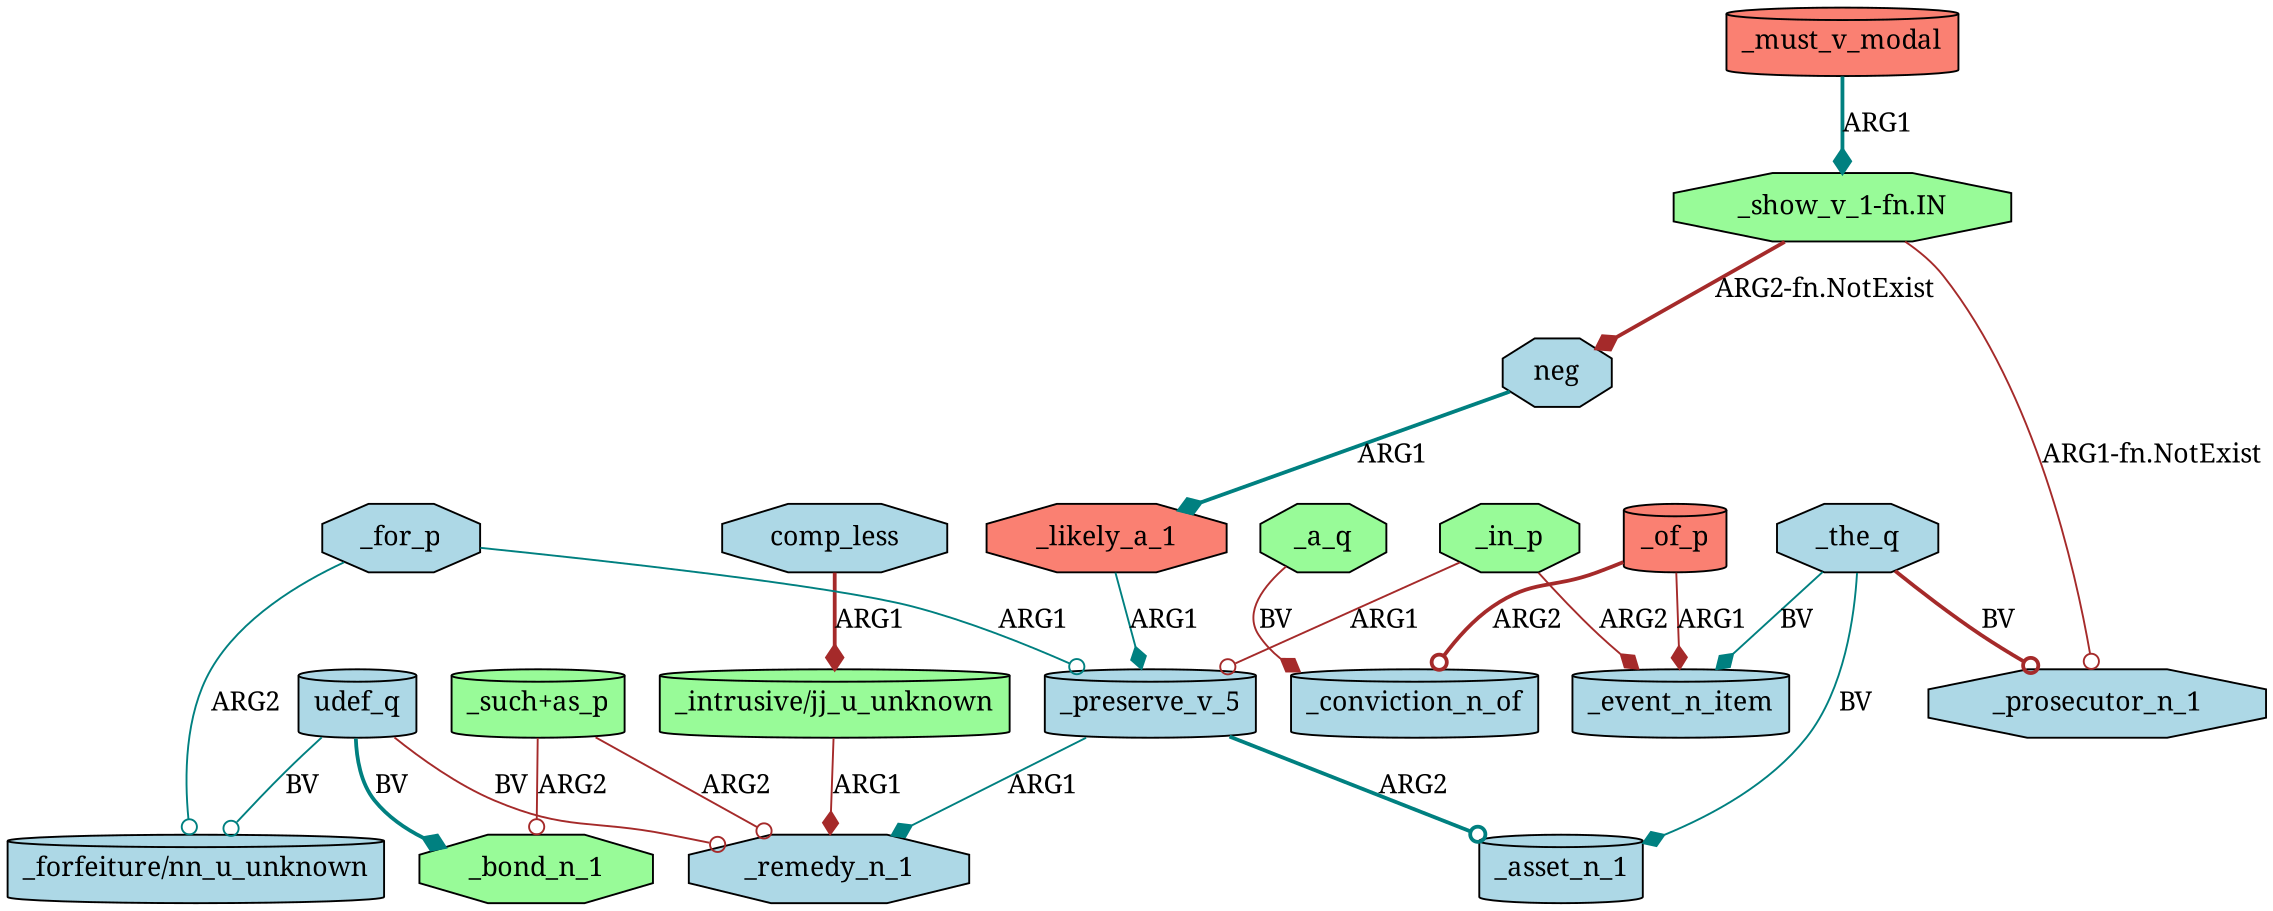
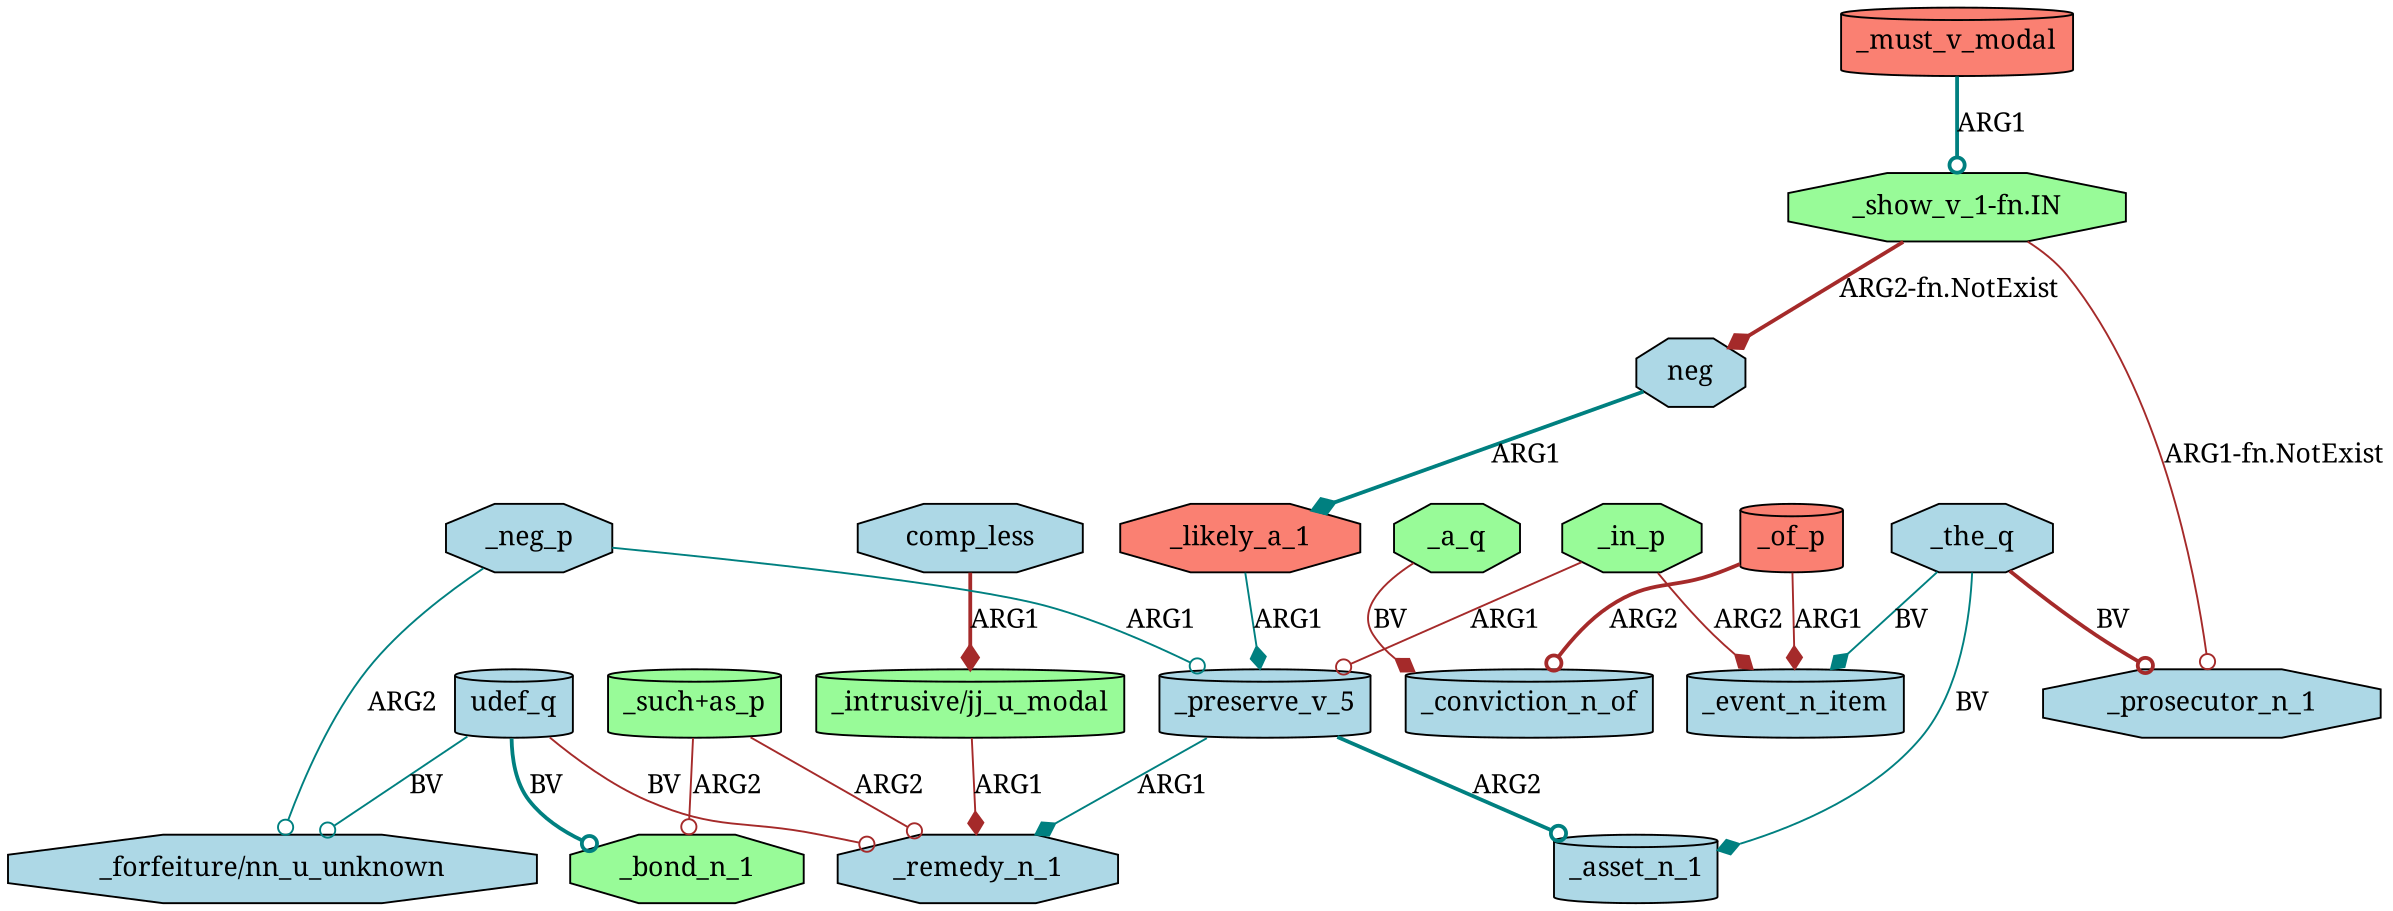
(1842, 113) -> (1957, 117)
(401, 538) -> (529, 538)
(835, 704) -> (970, 704)
(373, 799) -> (530, 801)
(196, 869) -> (272, 869)
